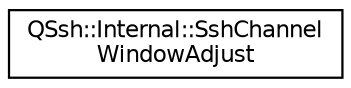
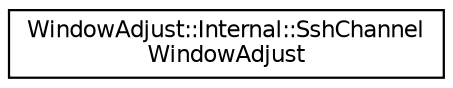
(176, 44) -> (226, 44)
